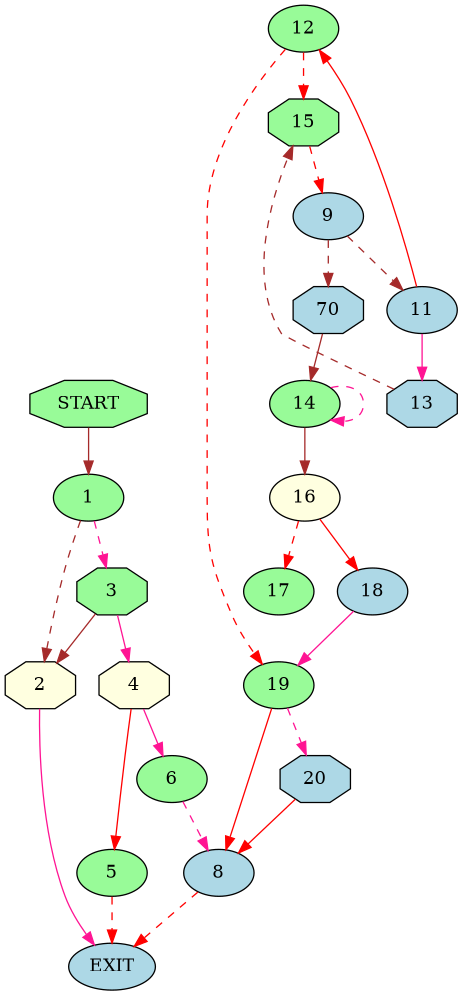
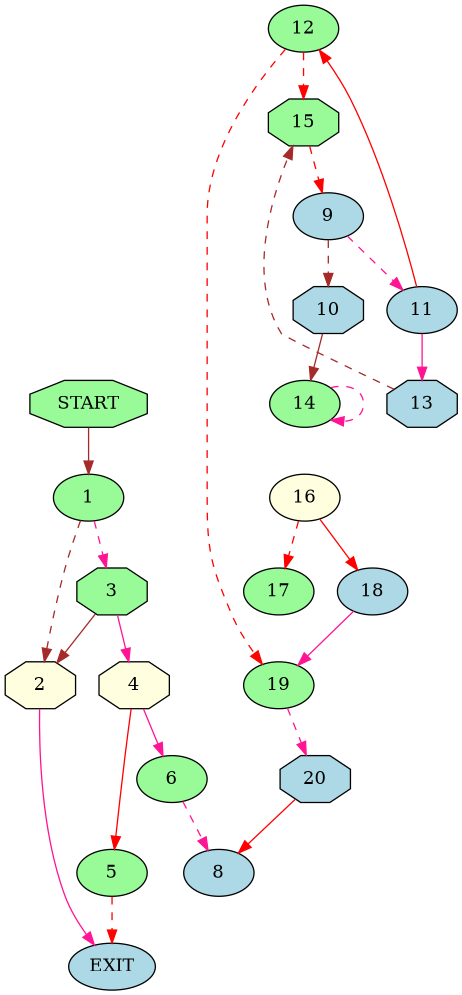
(370, 258) -> (370, 258)
(328, 310) -> (328, 310)
(305, 444) -> none
(251, 773) -> none
(171, 915) -> none
